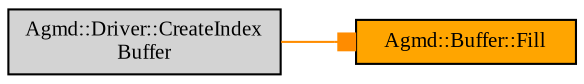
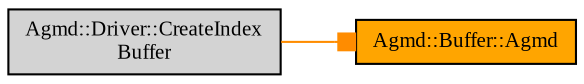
(466, 42) -> (466, 42)
